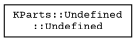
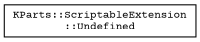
(68, 21) -> (100, 21)
